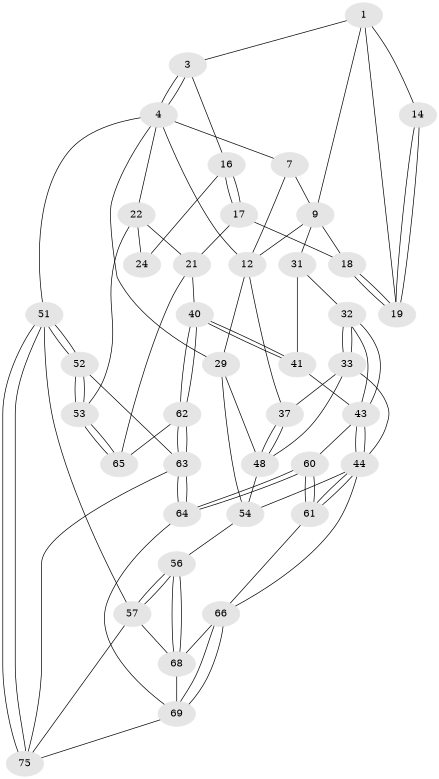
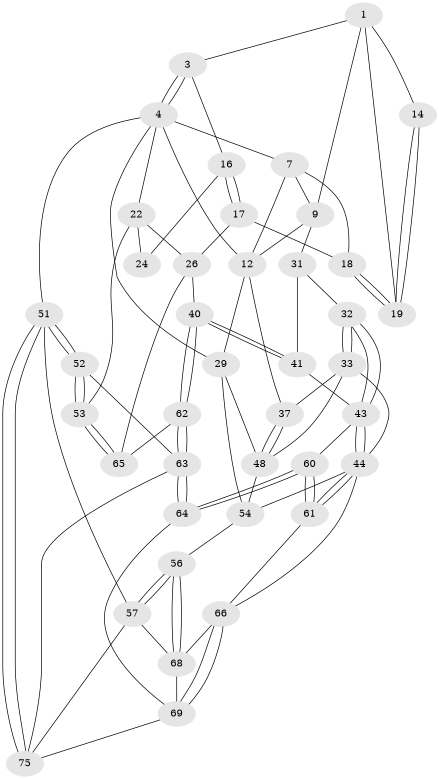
(331, 240) -> (341, 204)
(192, 265) -> (192, 265)
